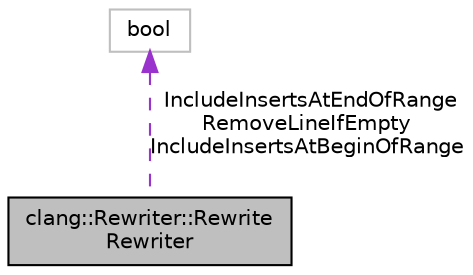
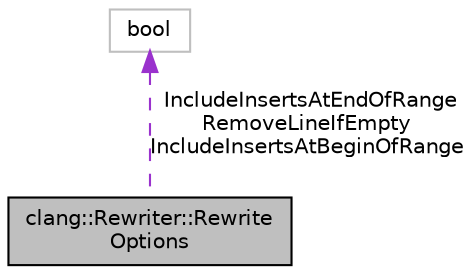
(150, 231) -> (150, 231)
